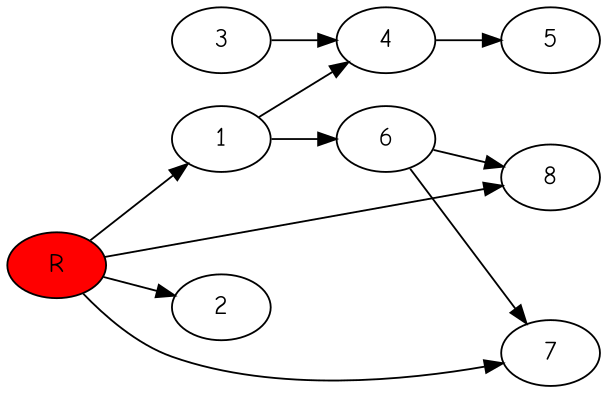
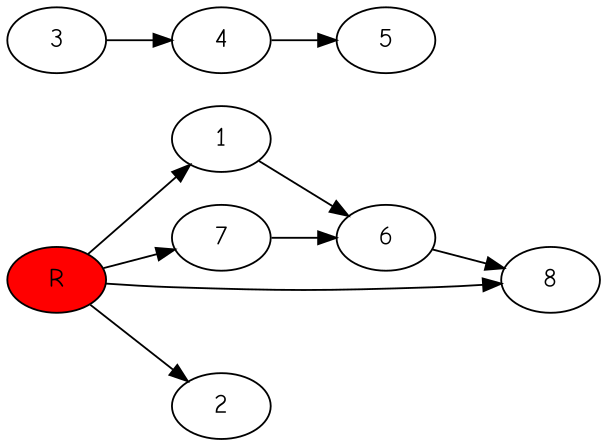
(296, 94) -> none
(463, 239) -> (295, 238)
